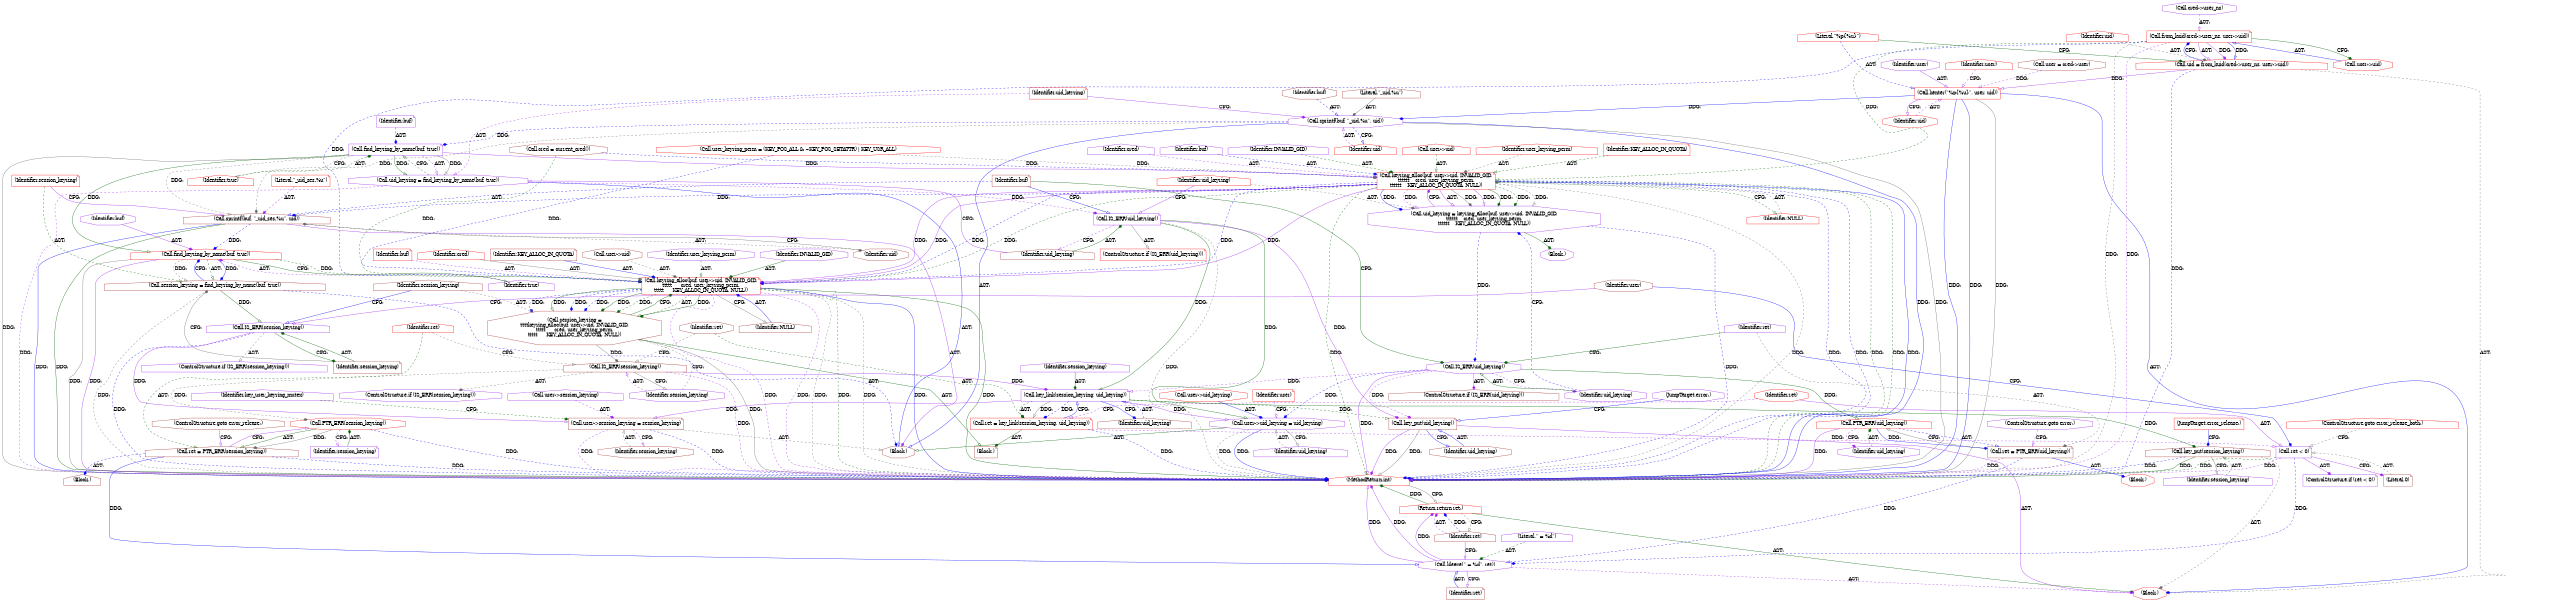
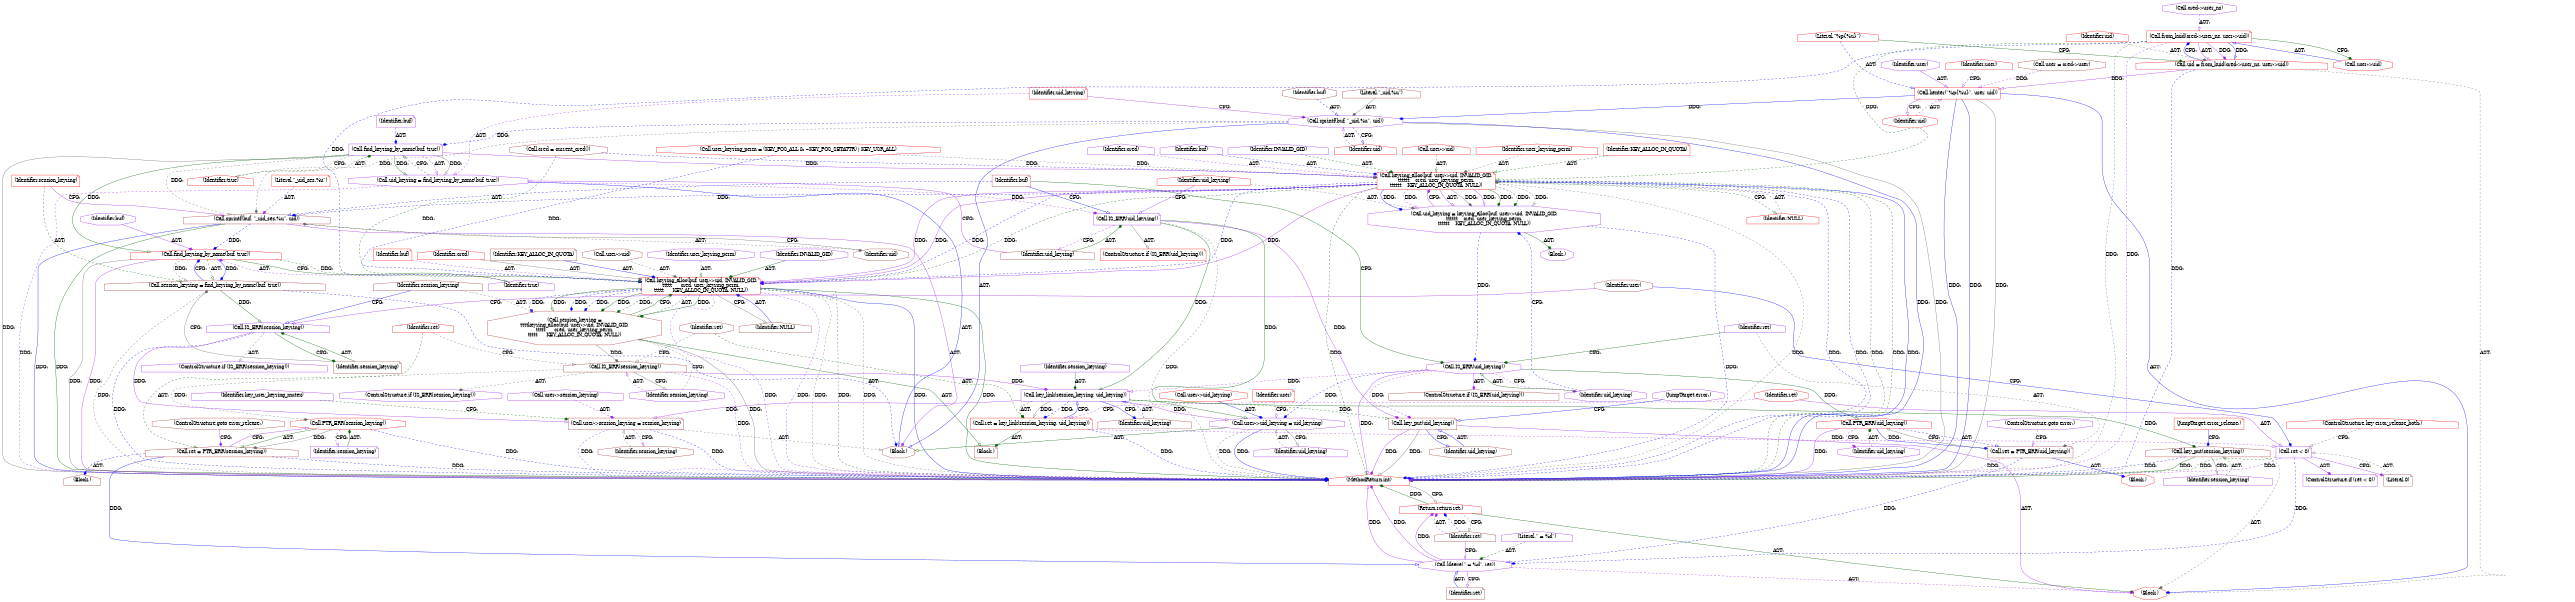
(2372, 424) -> (2372, 424)
(220, 436) -> (220, 436)
